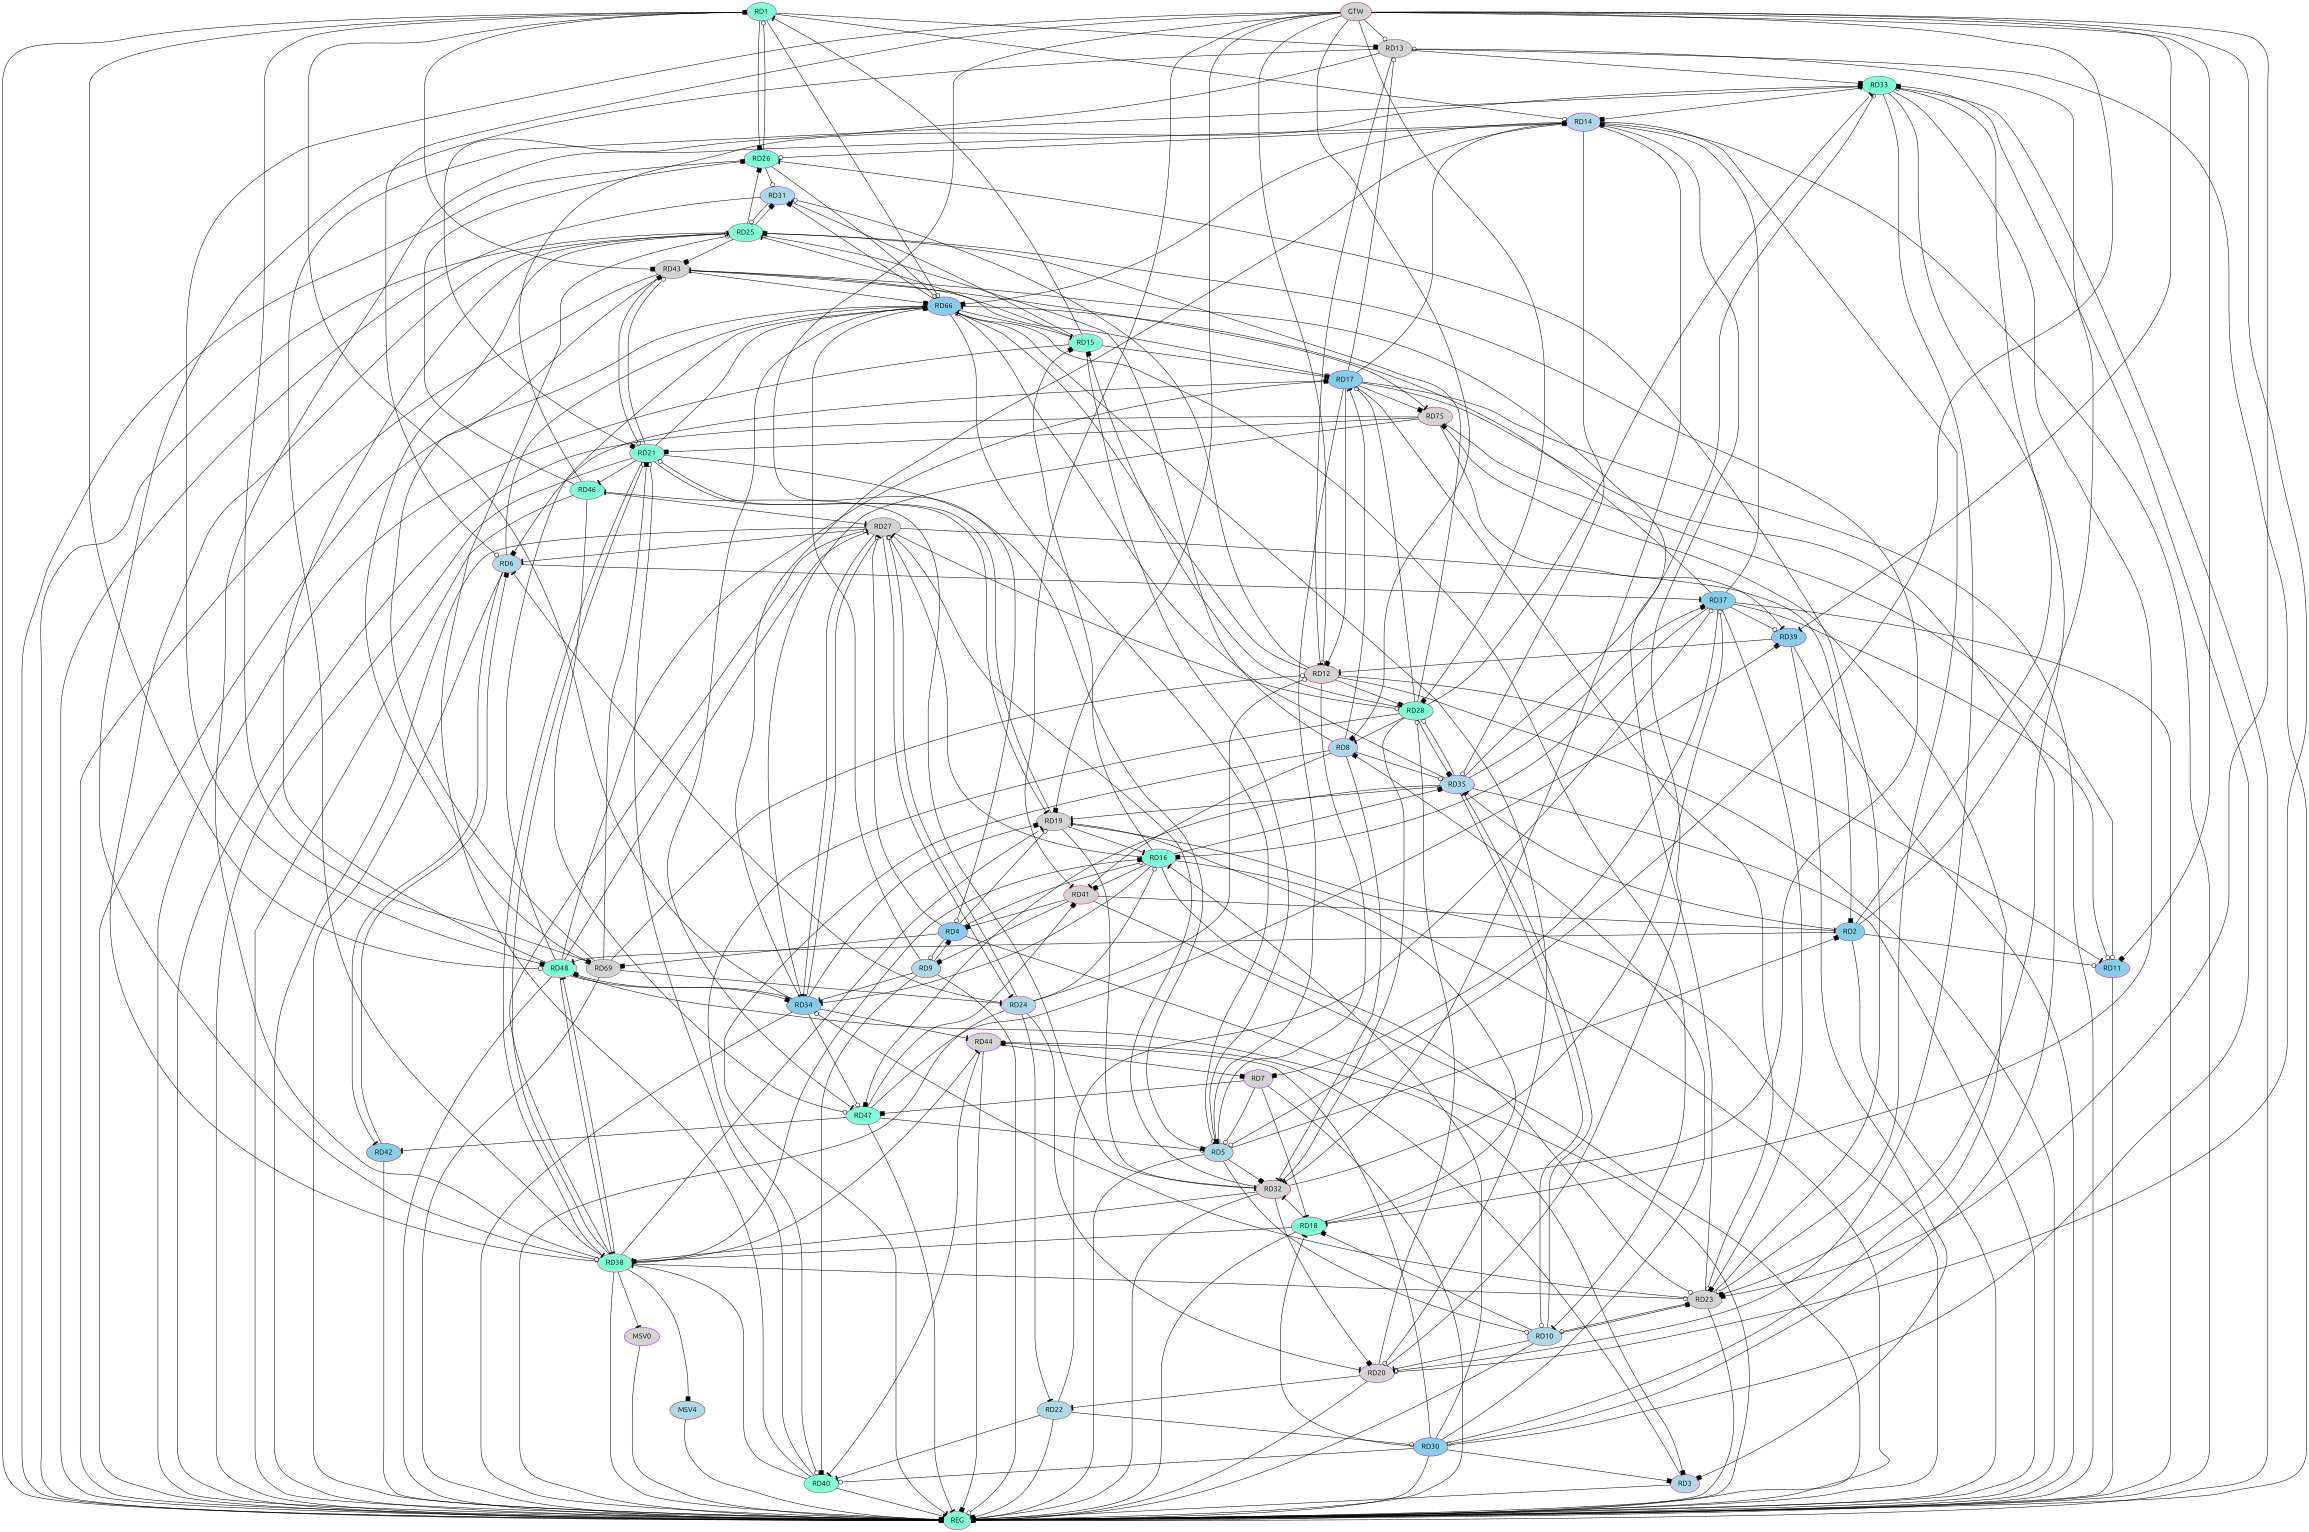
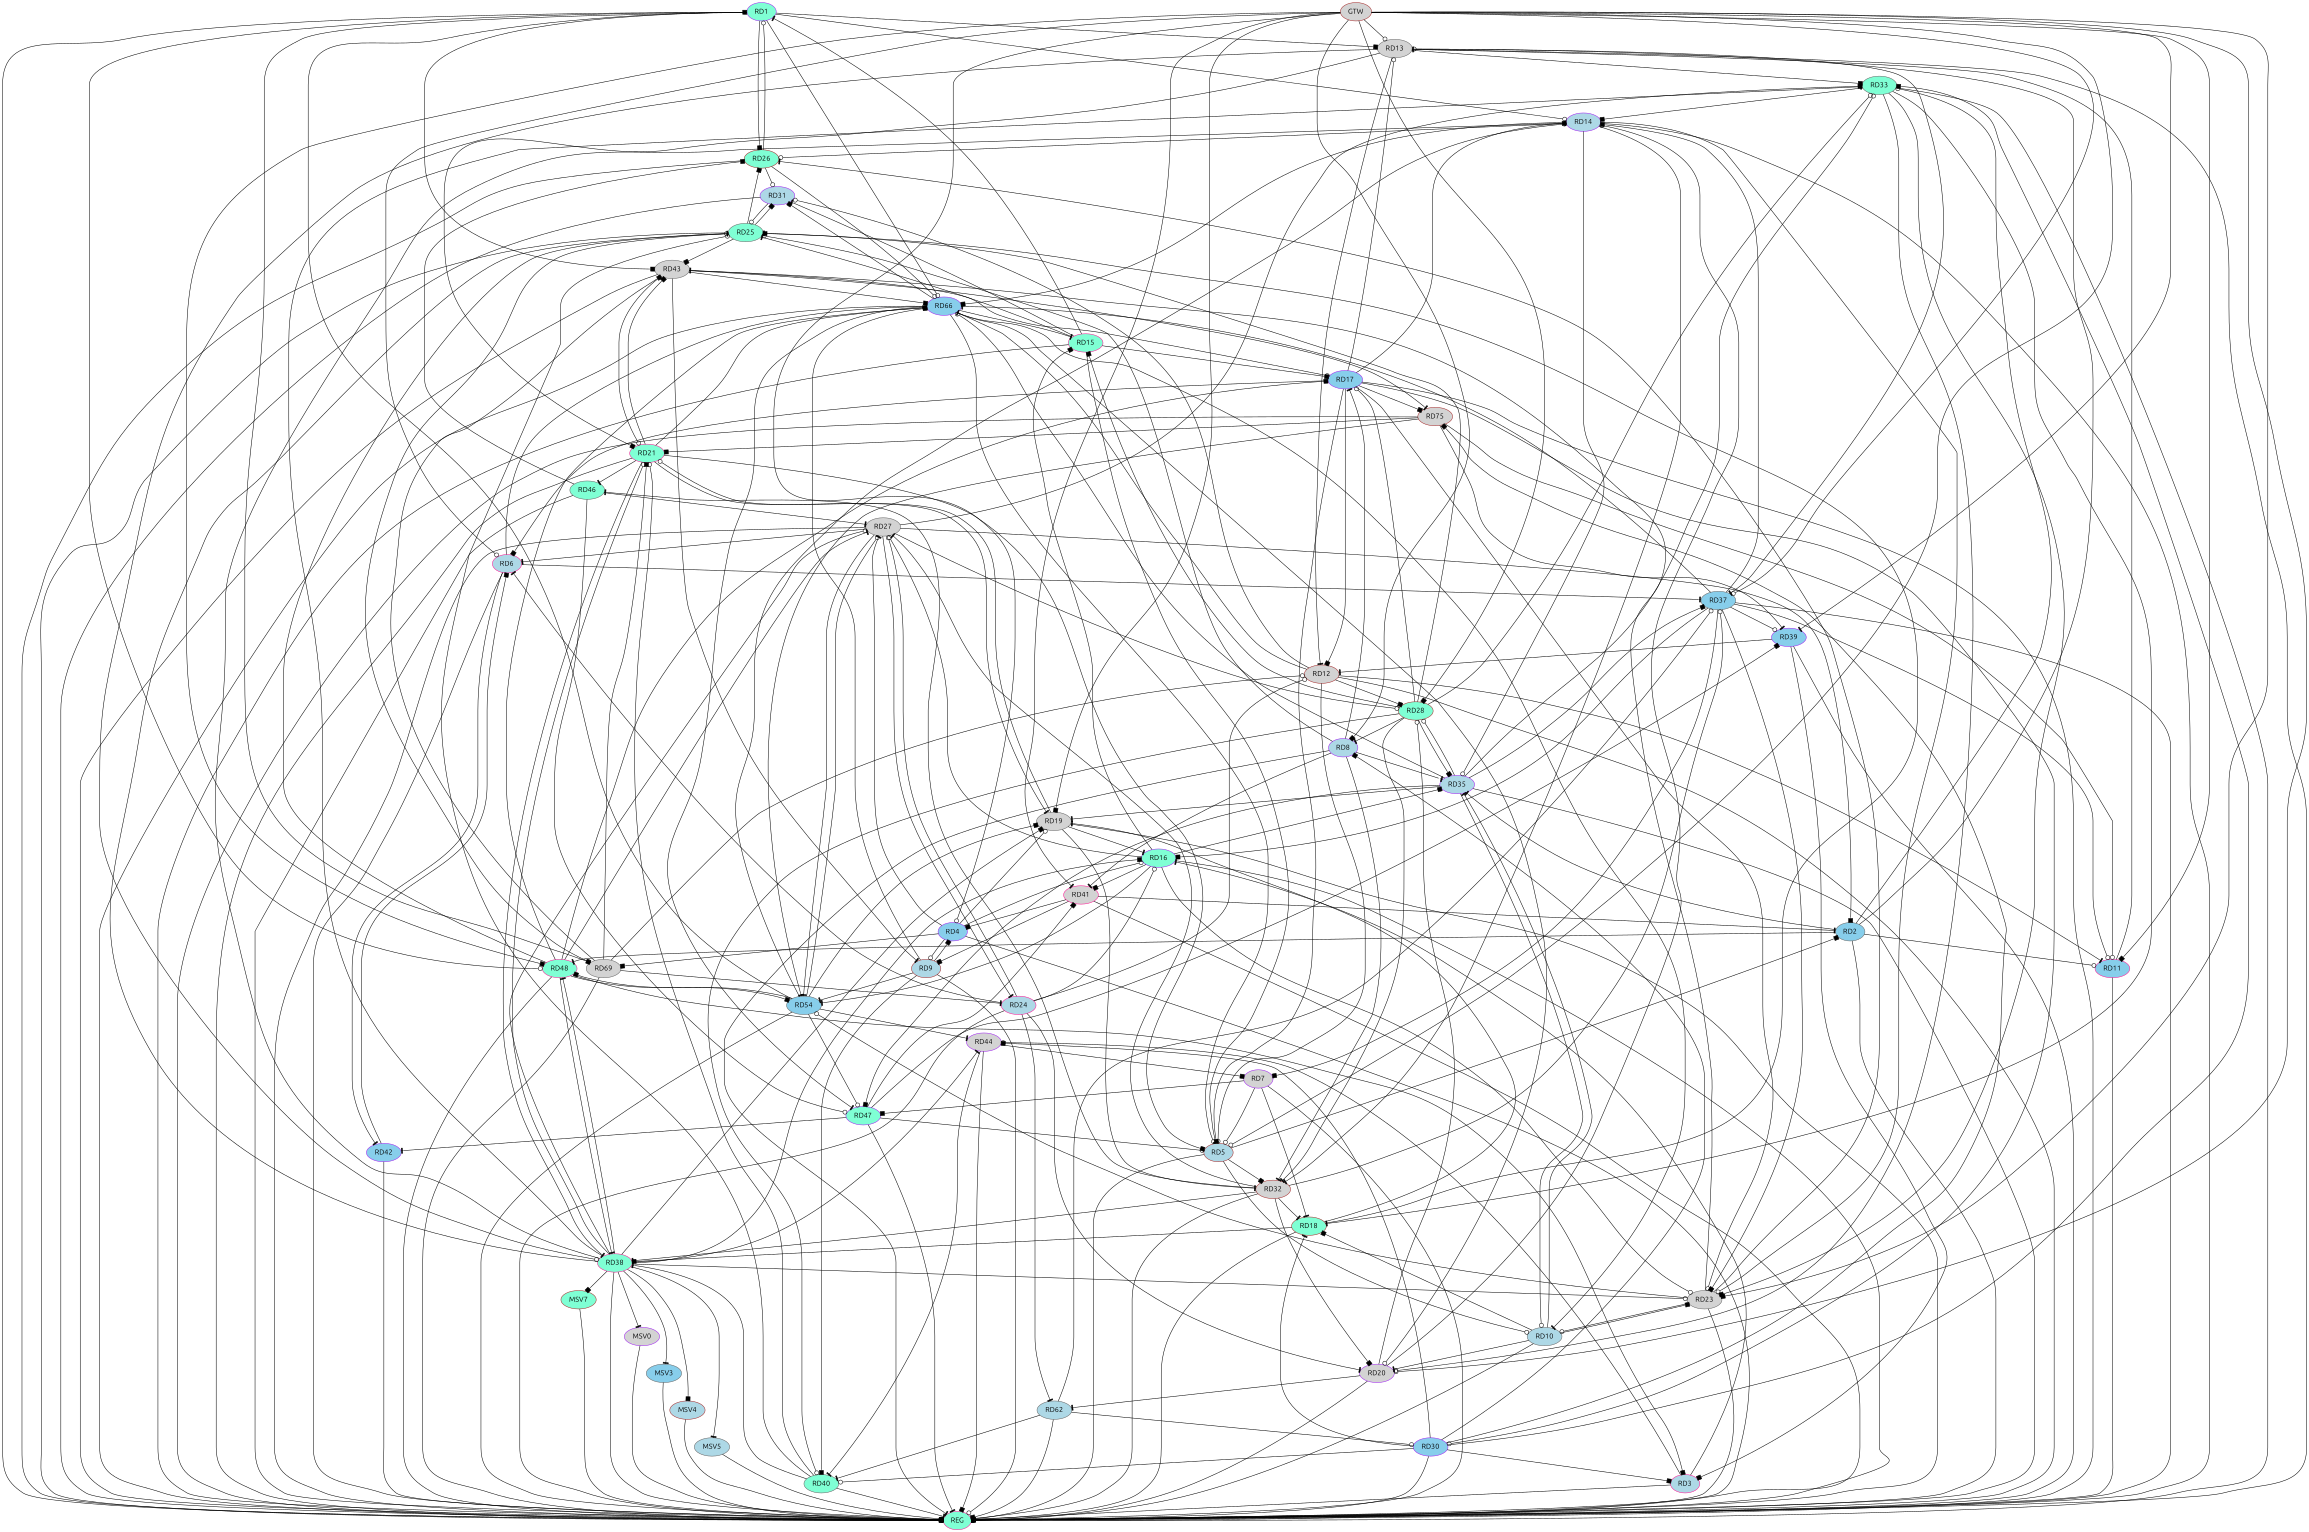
(1059, 134) -> (1311, 192)
none -> (1933, 144)
(762, 159) -> (762, 159)
none -> (2131, 187)
(1295, 315) -> (2049, 62)
(628, 359) -> (628, 359)
(1644, 400) -> (1644, 400)
none -> (704, 652)
(1397, 765) -> (1397, 765)
(804, 1005) -> (804, 1005)
(807, 1040) -> (807, 1040)
(1438, 1102) -> (1592, 1068)
(384, 1153) -> (384, 1153)
(1295, 1208) -> (1288, 1208)
none -> (579, 1300)
none -> (664, 1373)
(1054, 1410) -> (1054, 1410)
none -> (712, 1447)
